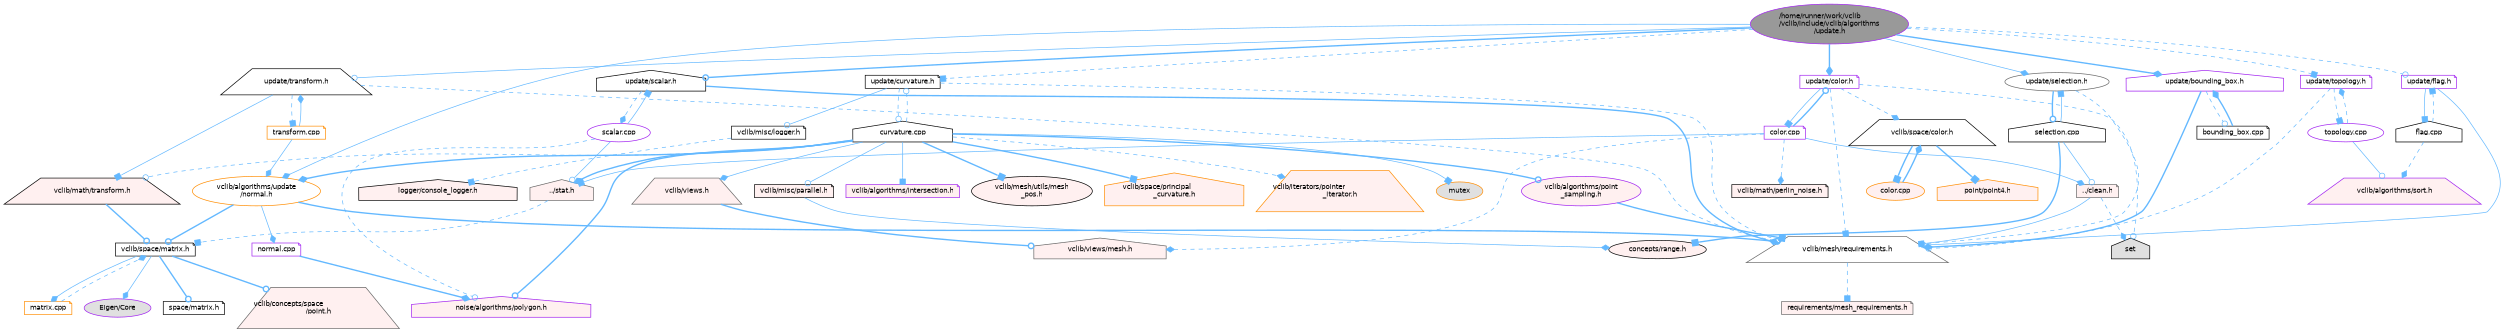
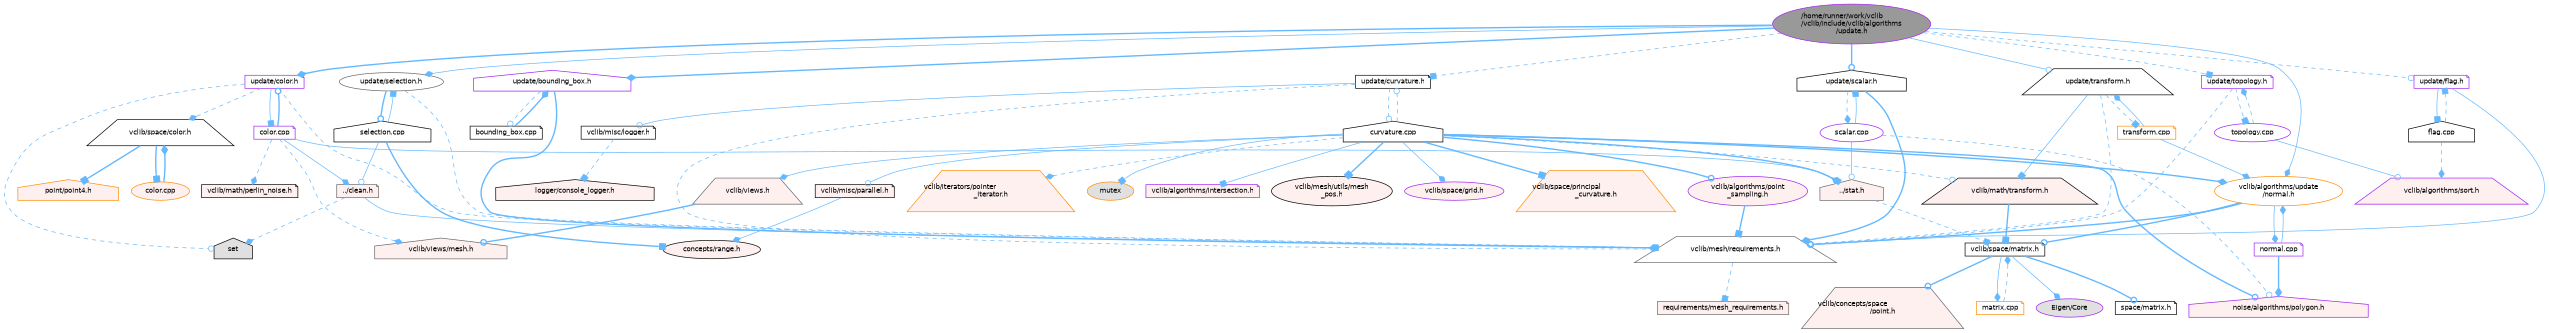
(1174, 191) -> (1596, 191)
none -> (1454, 191)
(125, 222) -> (2007, 220)
none -> (2283, 226)
